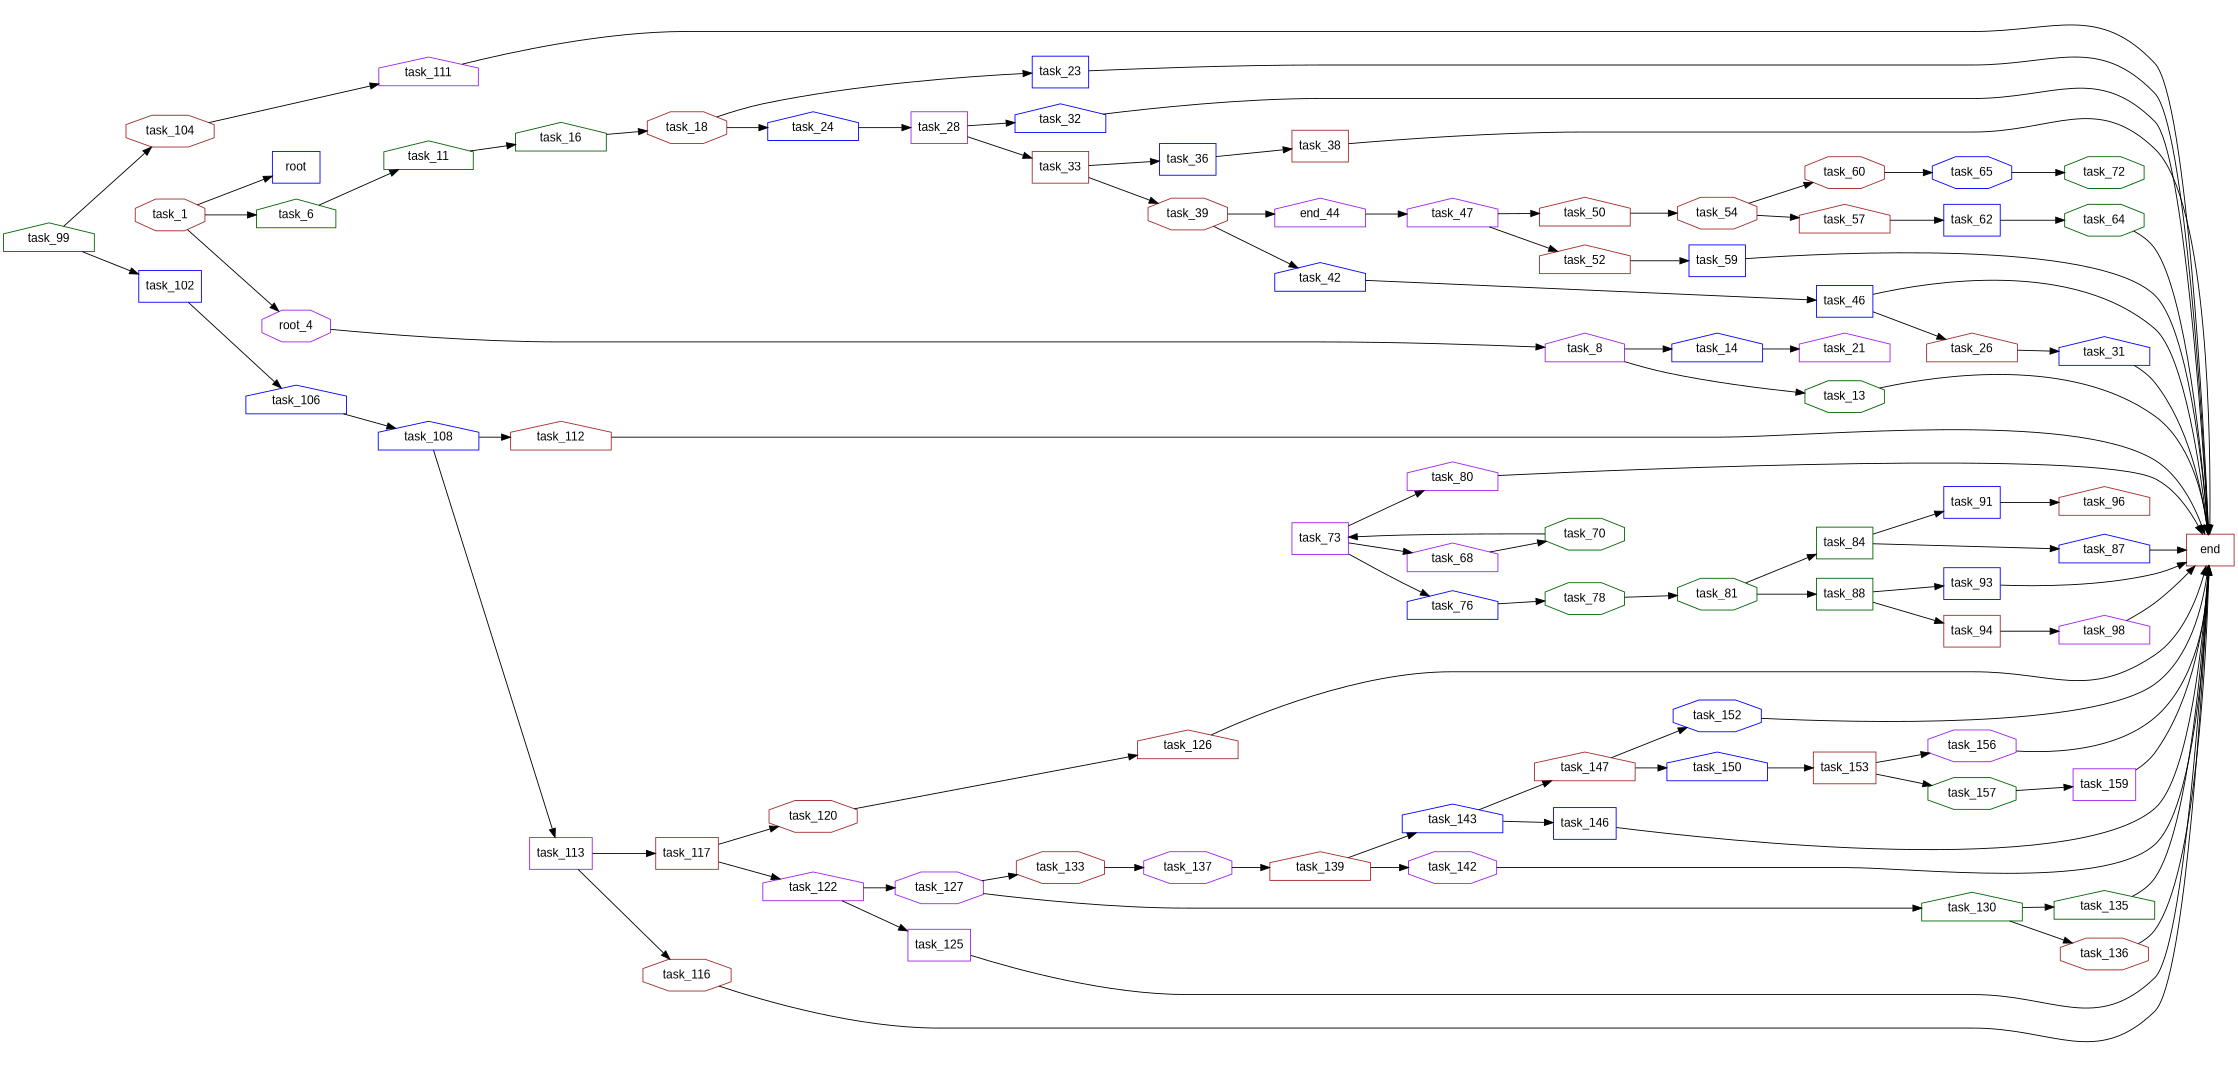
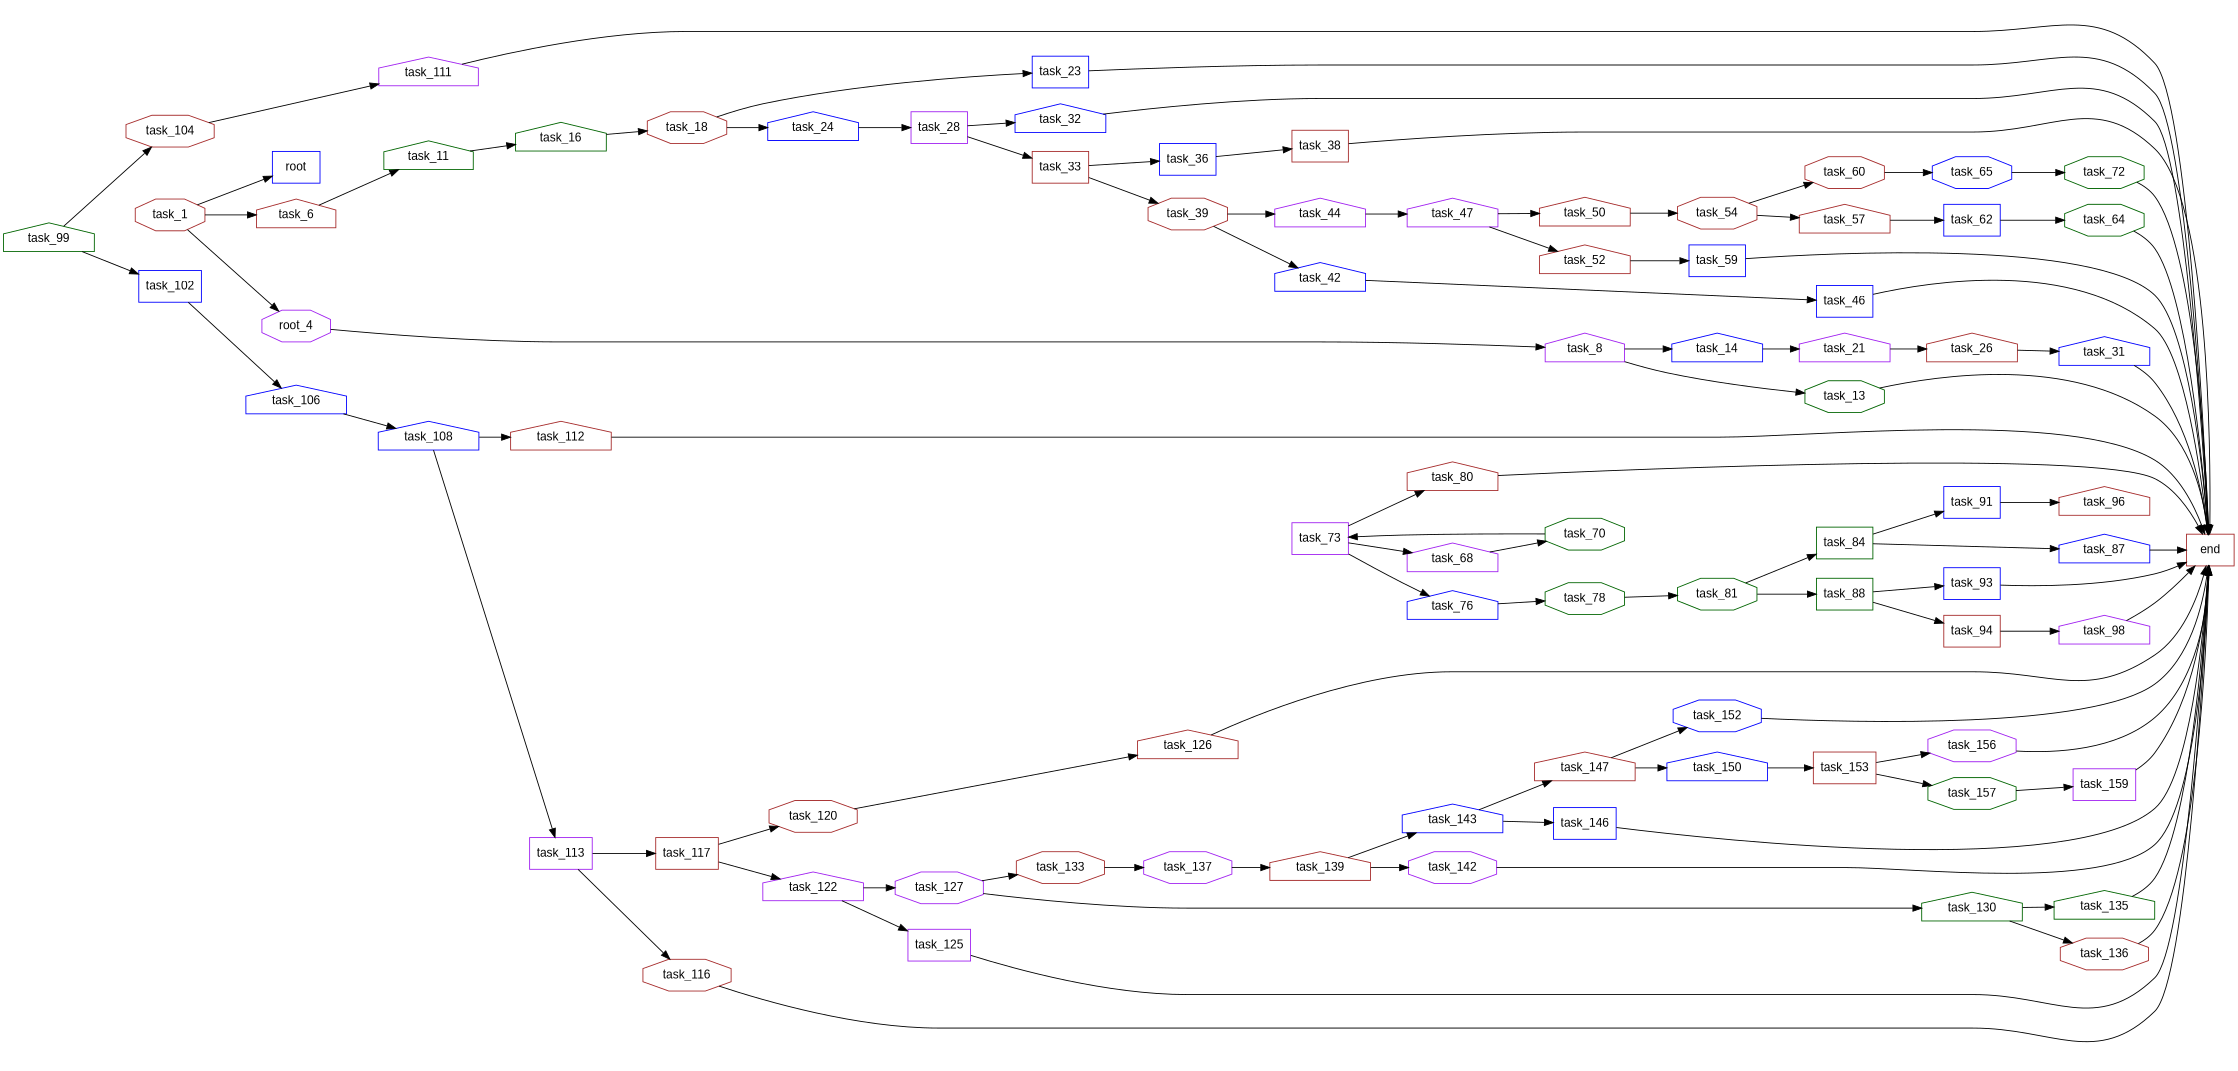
(1320, 214) -> (1320, 214)
(296, 215) -> (296, 215)
none -> (2181, 267)
(1905, 324) -> (1904, 349)
(1453, 478) -> (1453, 478)
